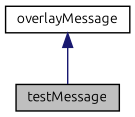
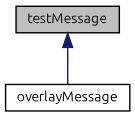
(68, 66) -> (68, 66)
